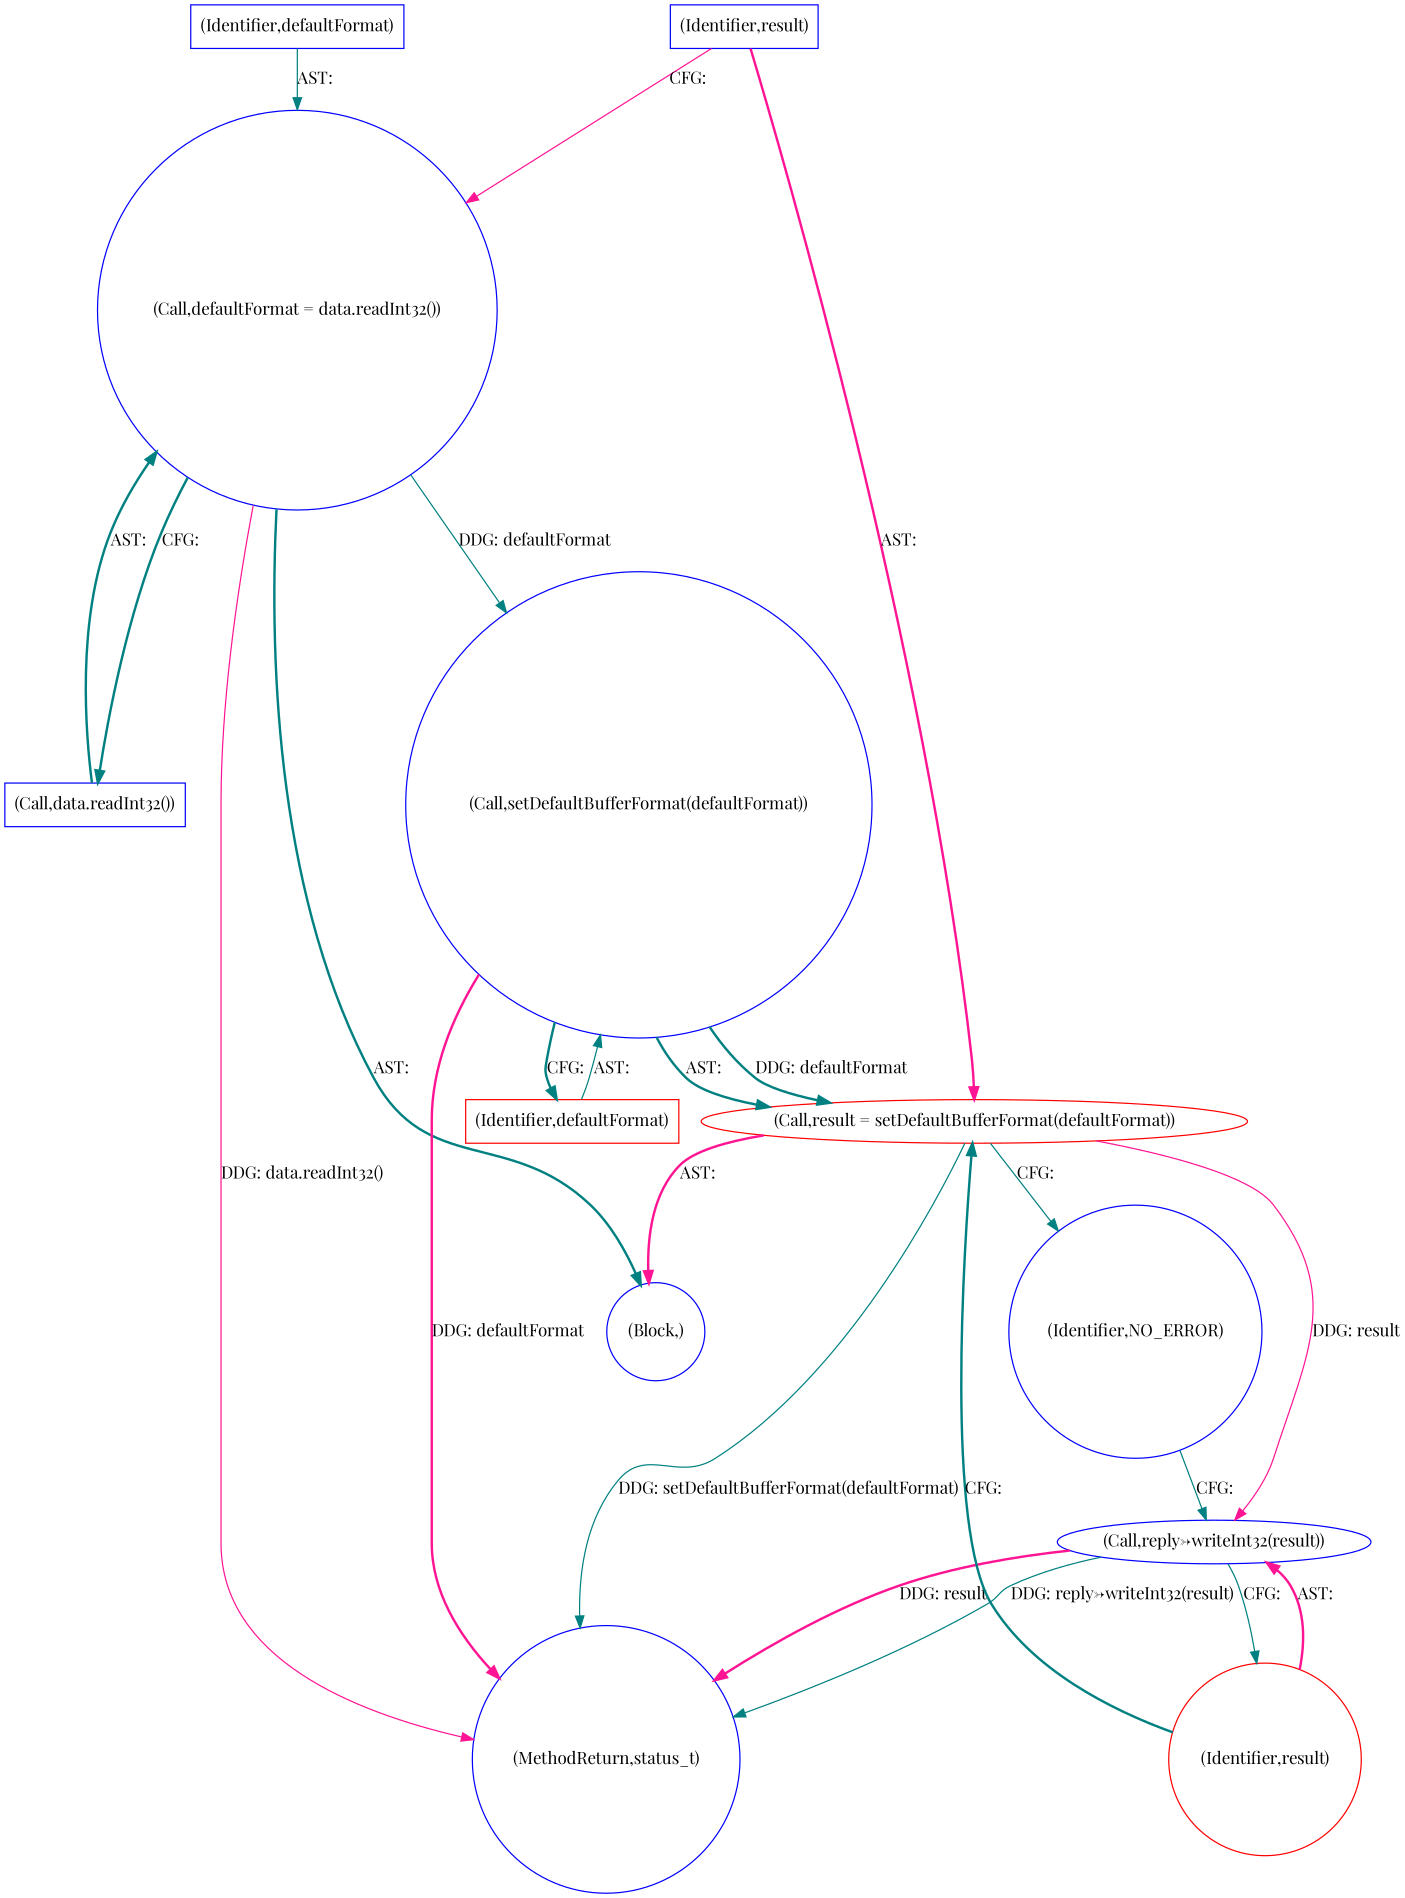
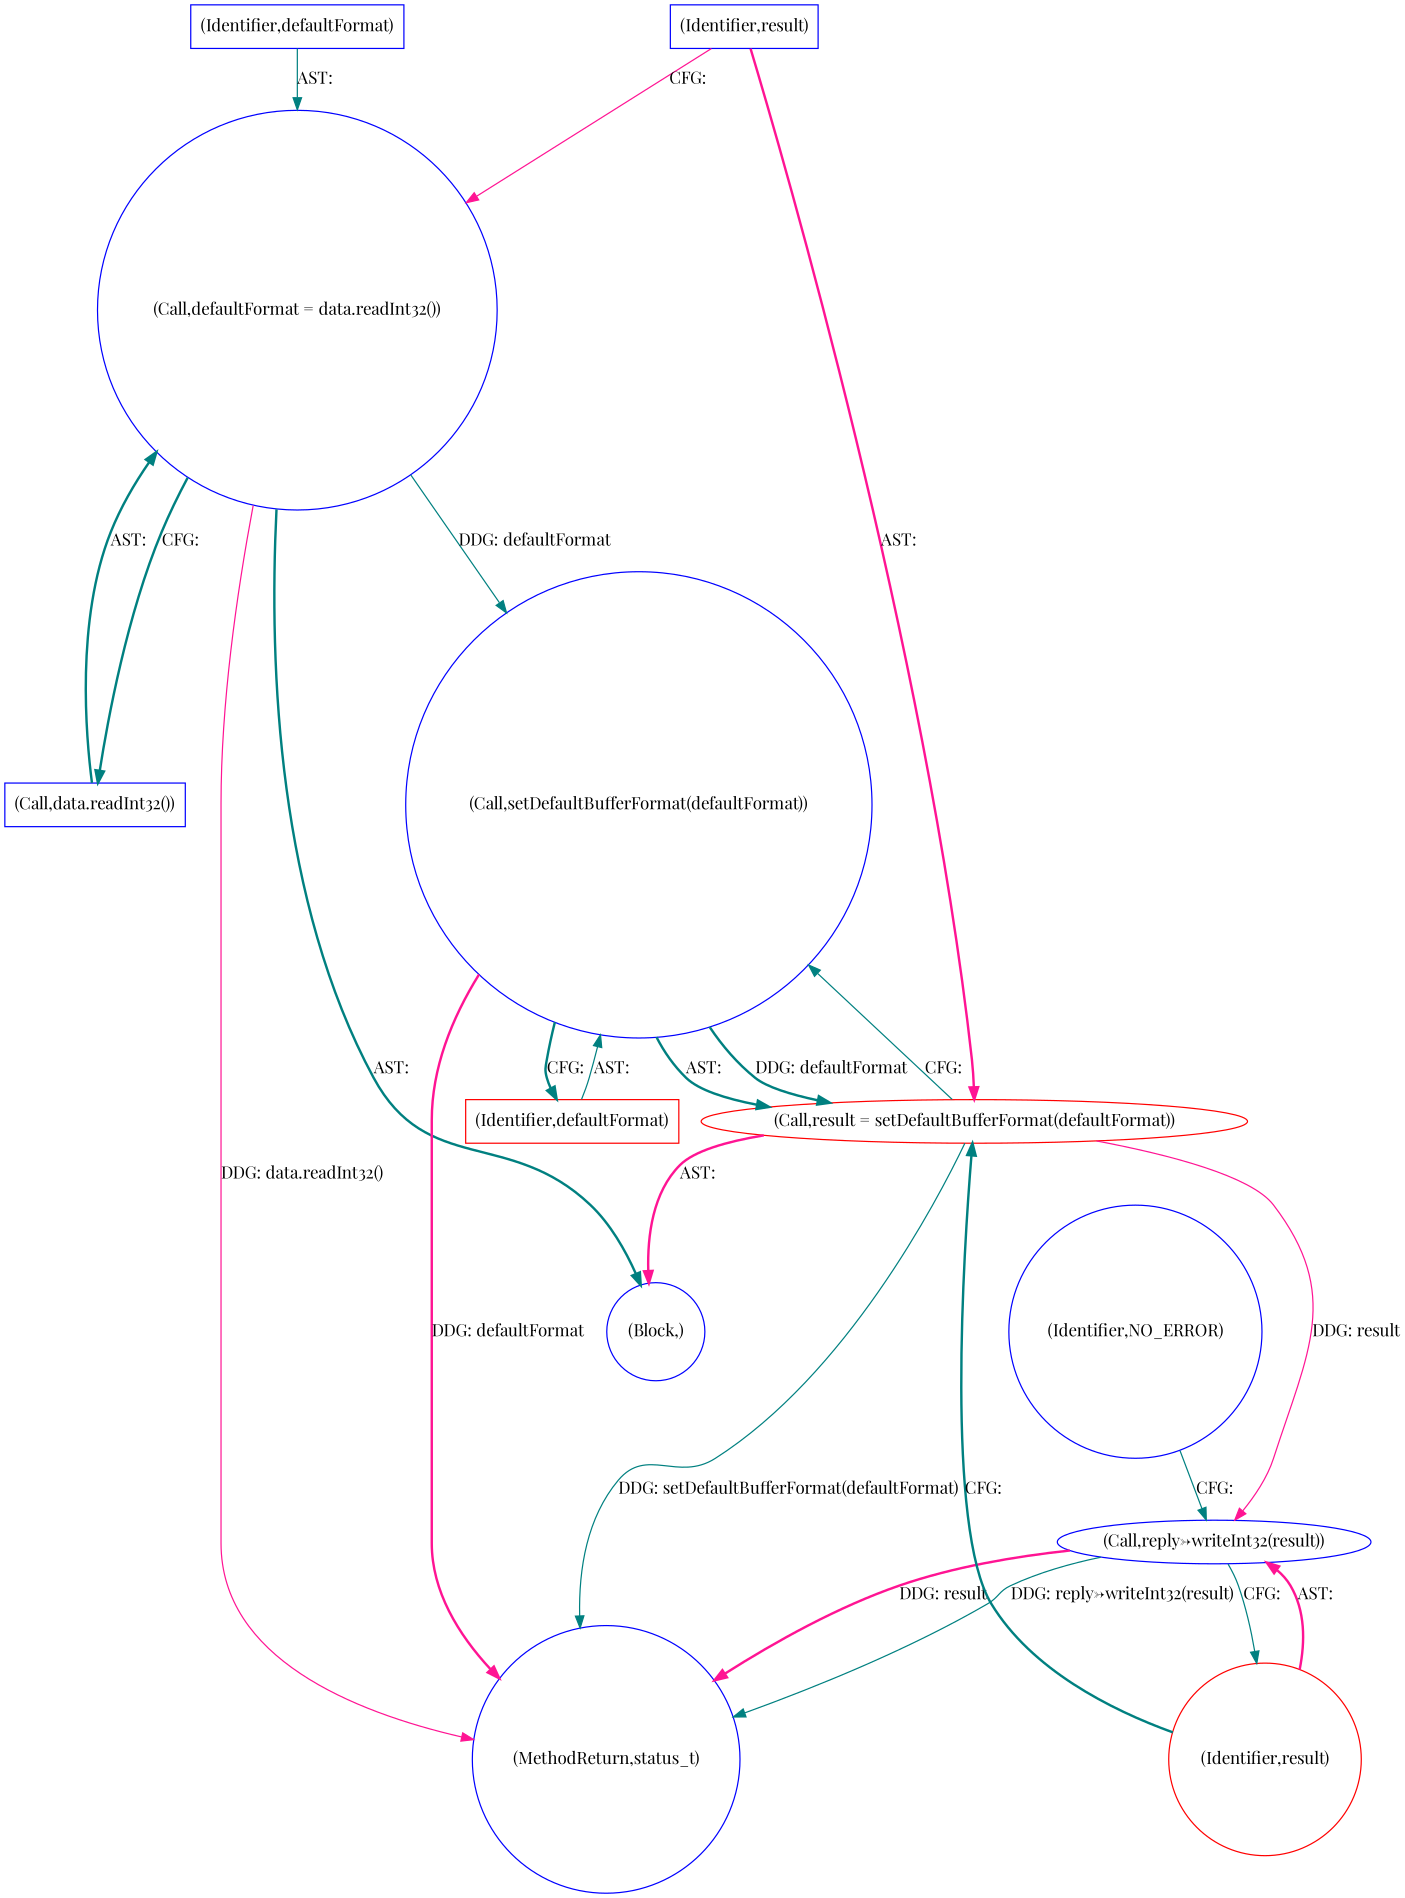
(1021, 1182) -> (885, 1036)
